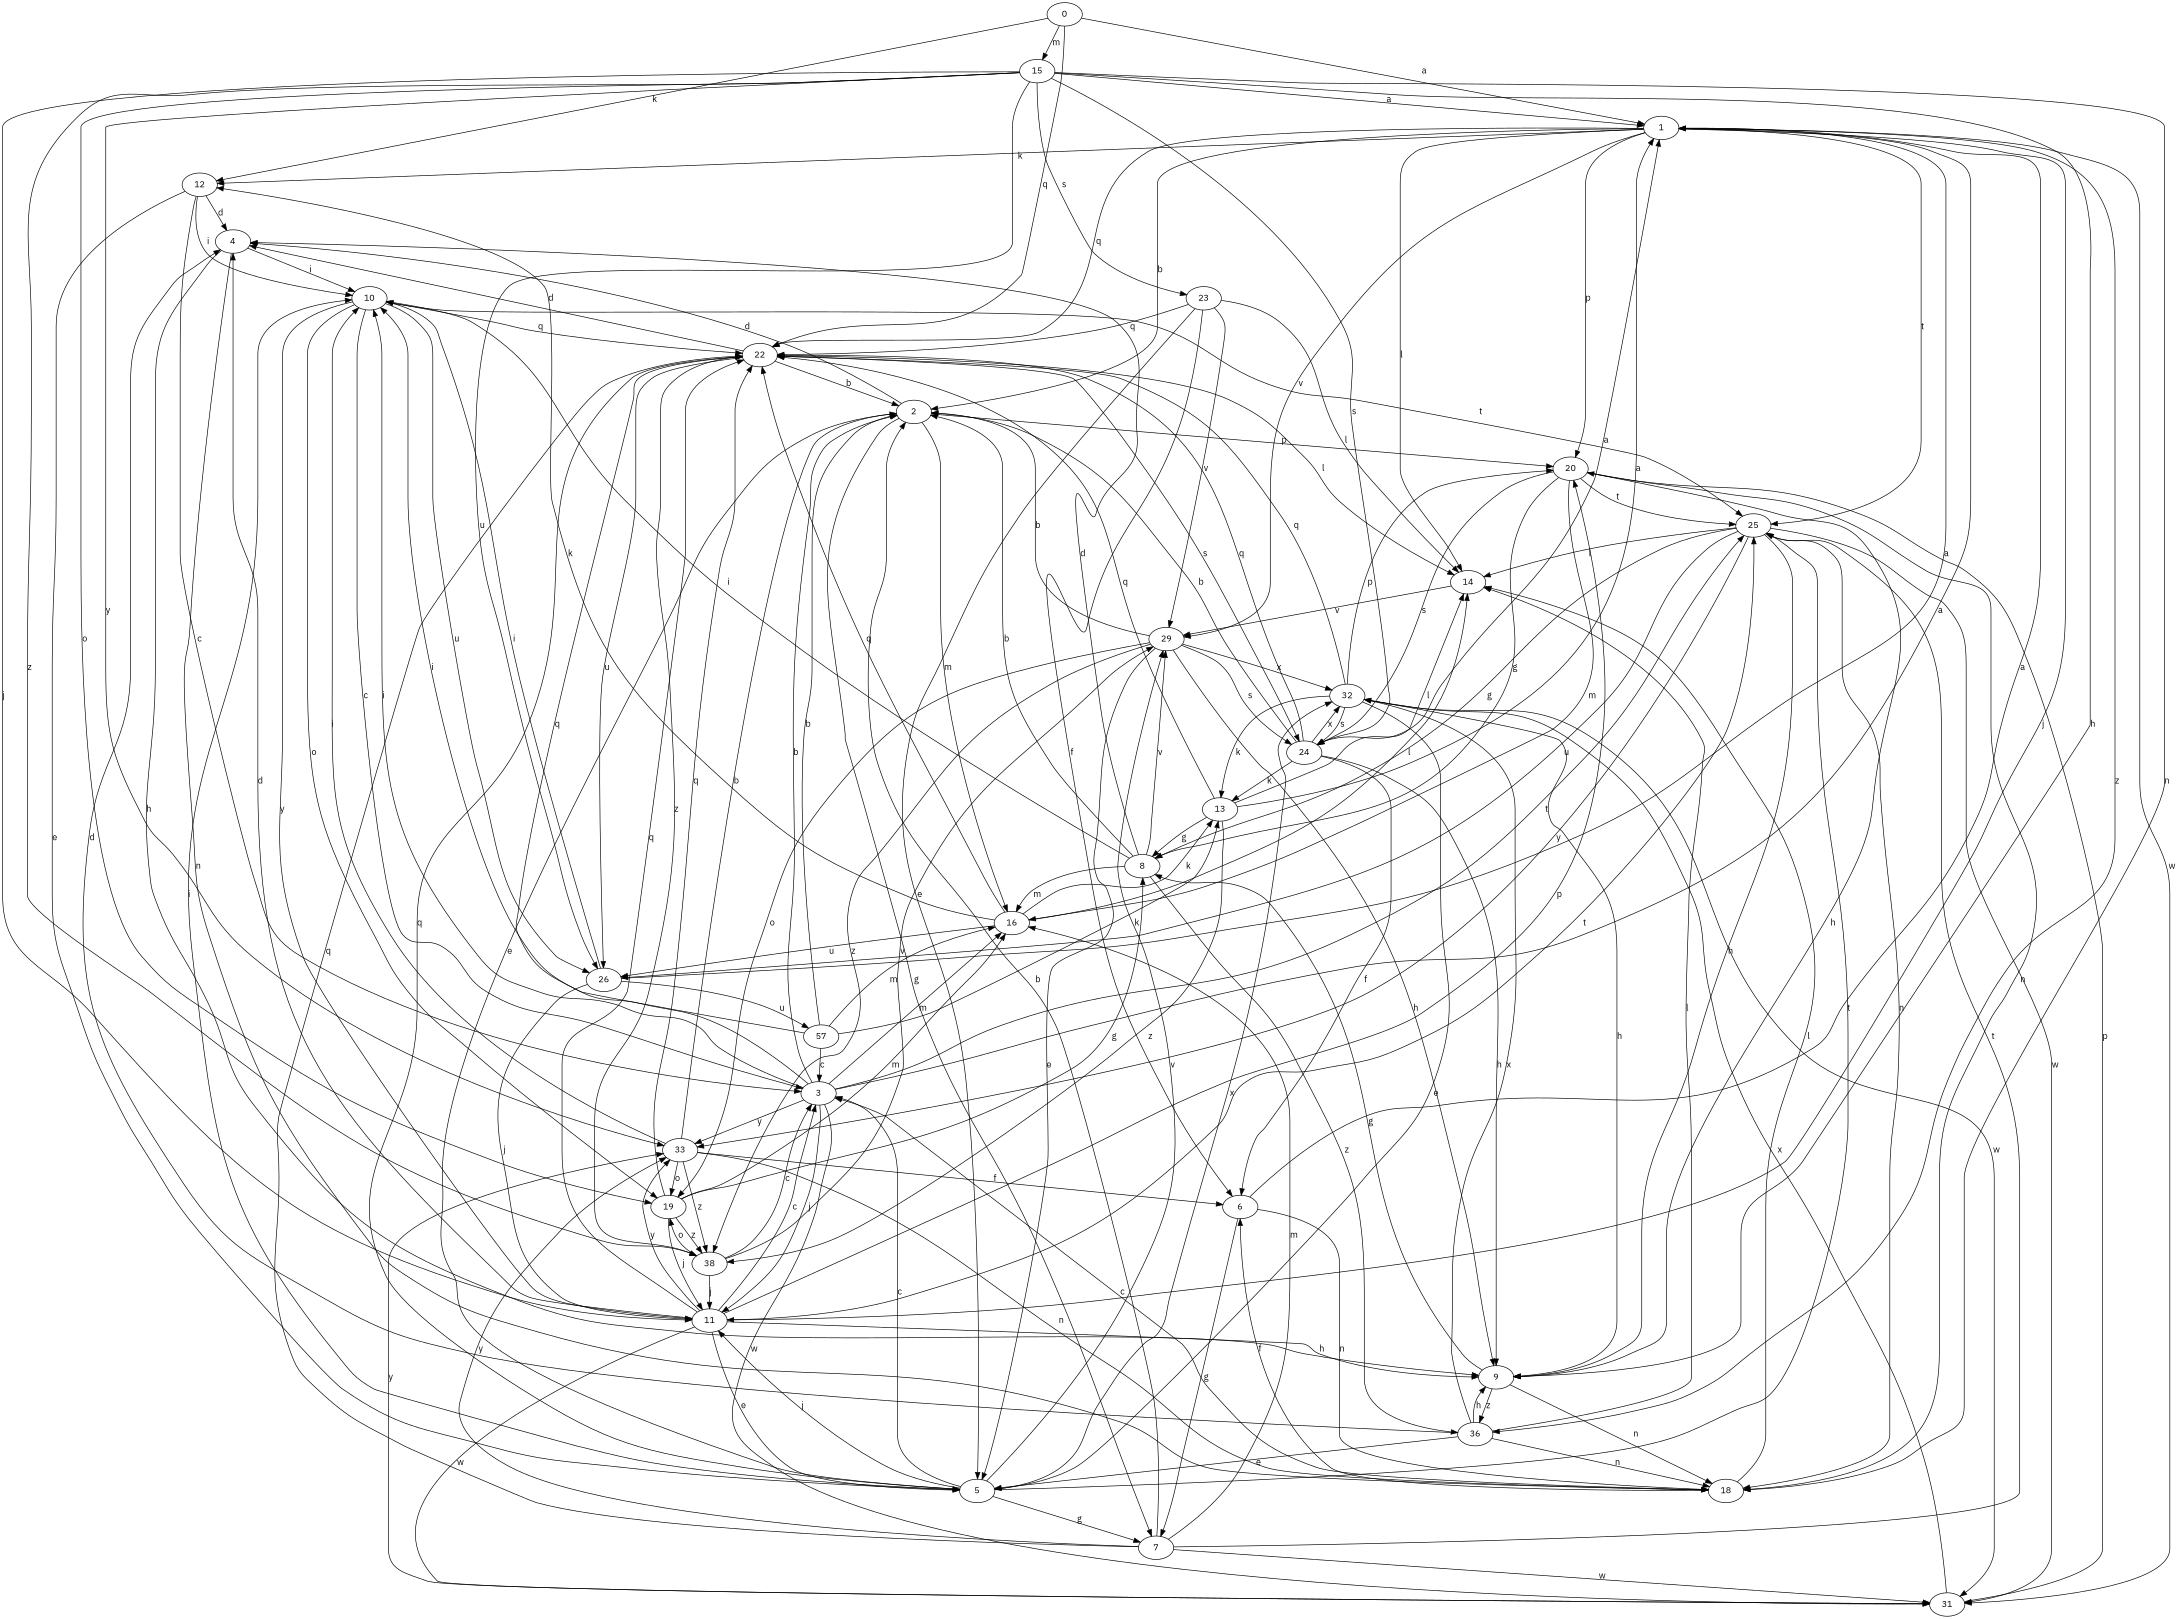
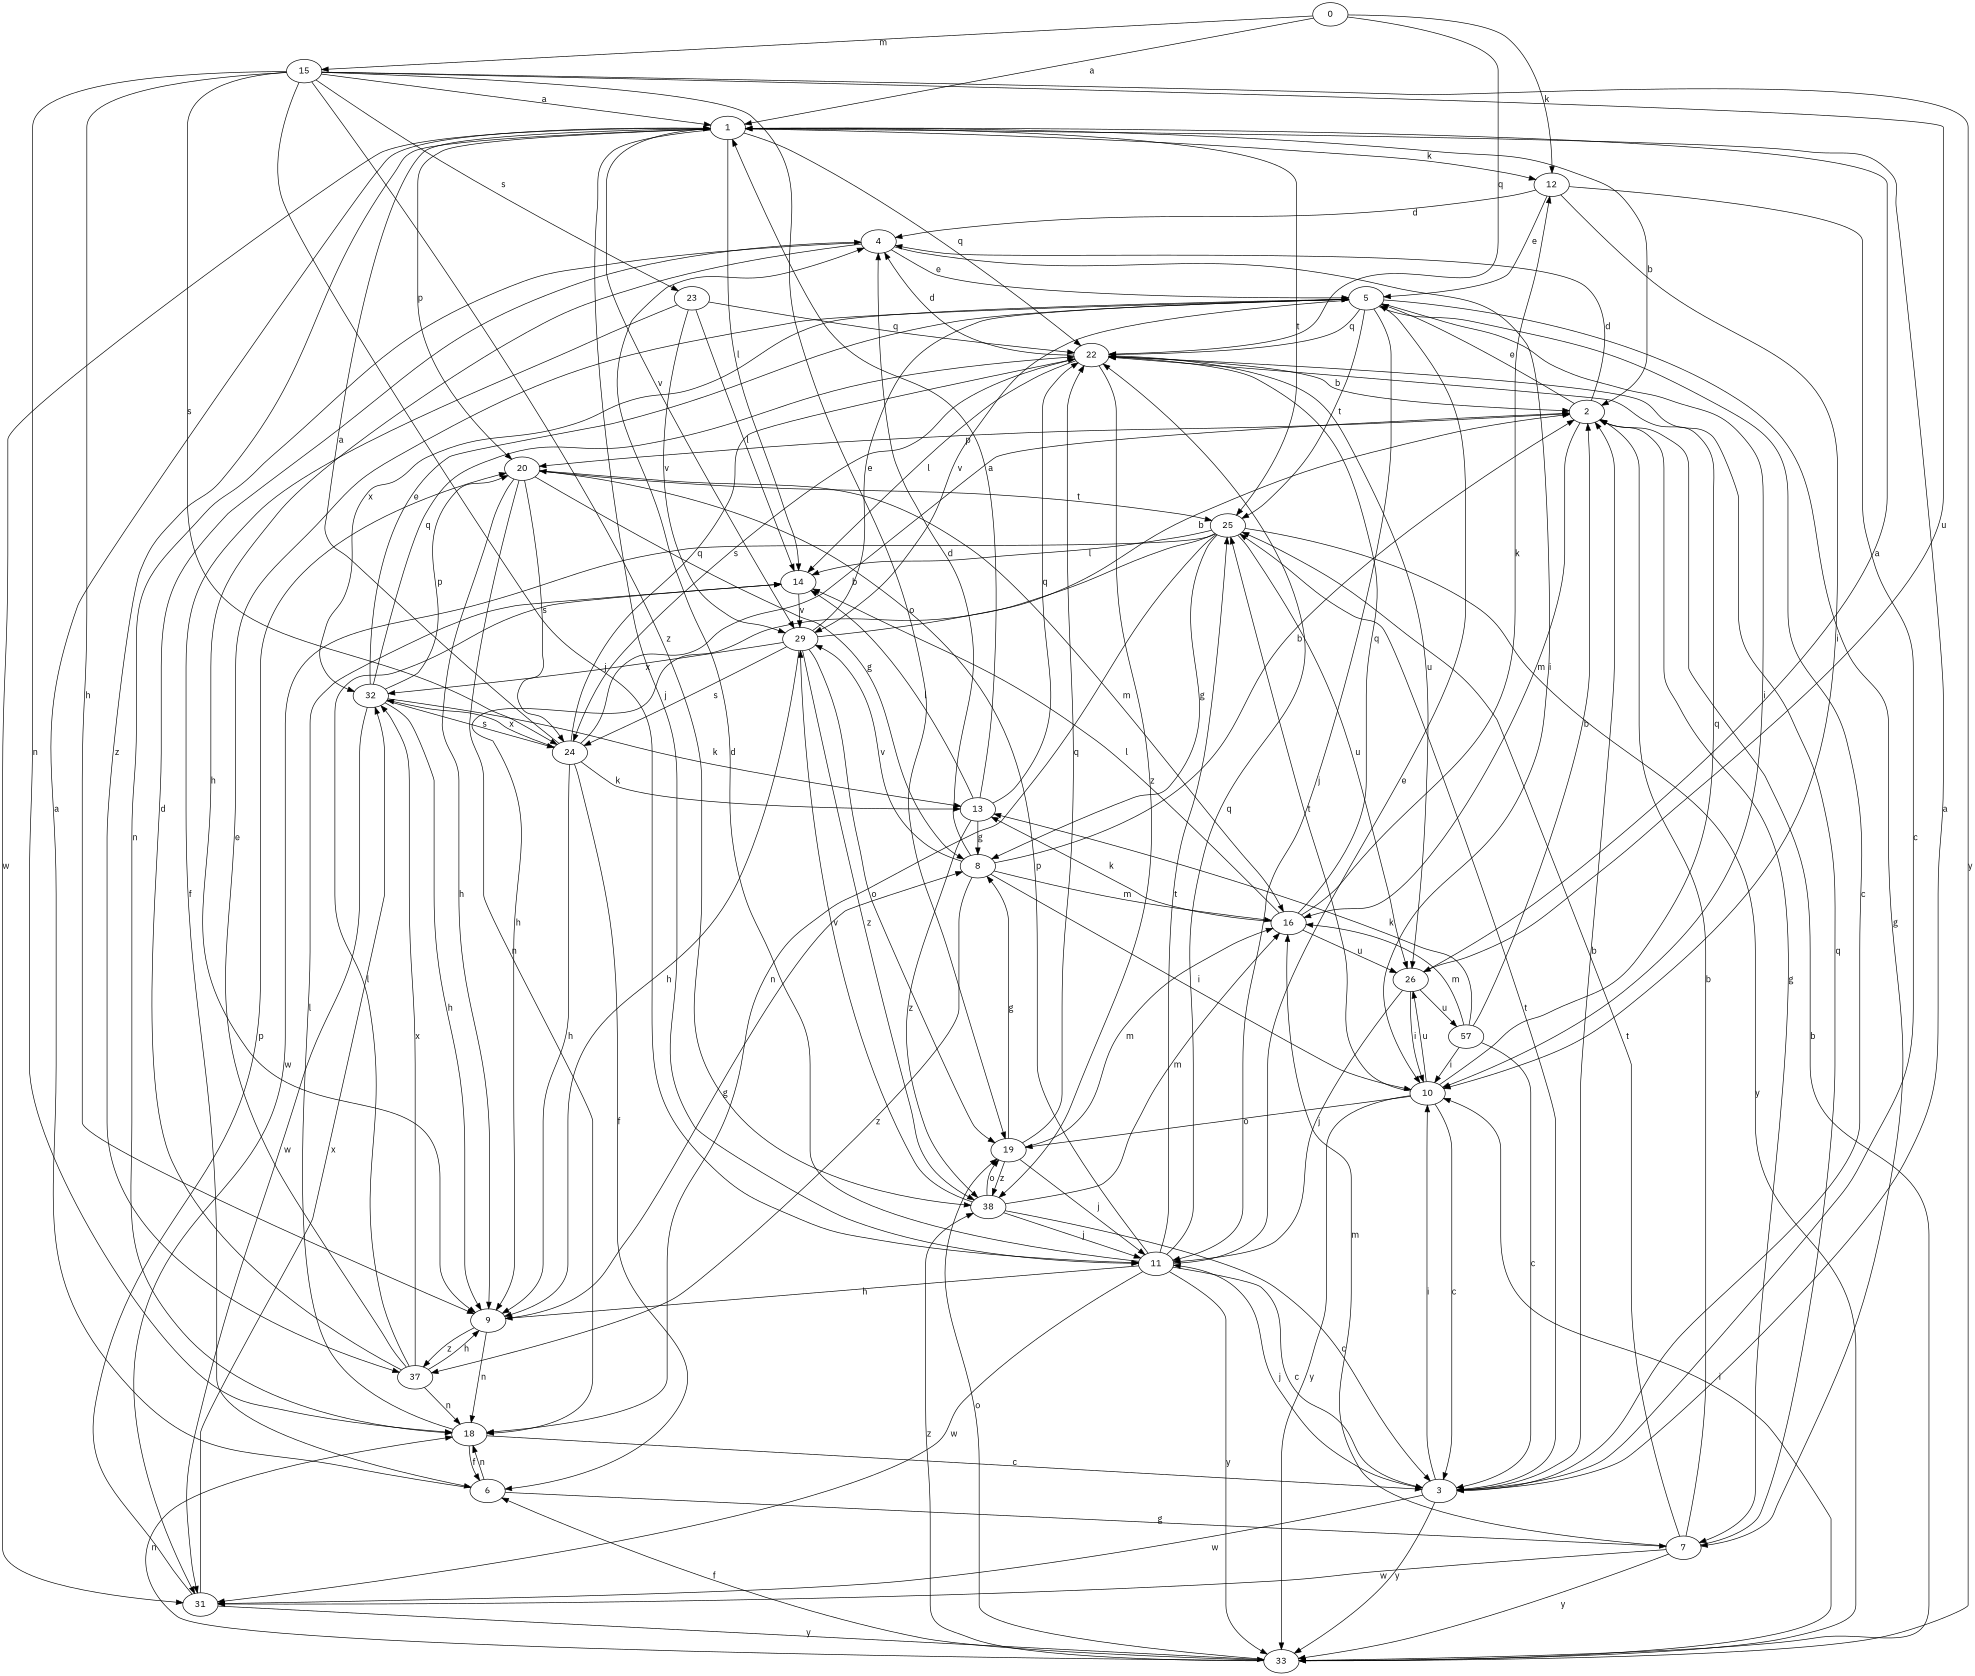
(550, 746) -> none
(906, 849) -> (1113, 294)
(285, 890) -> (1315, 1344)
(913, 1010) -> (1151, 1096)
(1475, 1434) -> (415, 1377)
